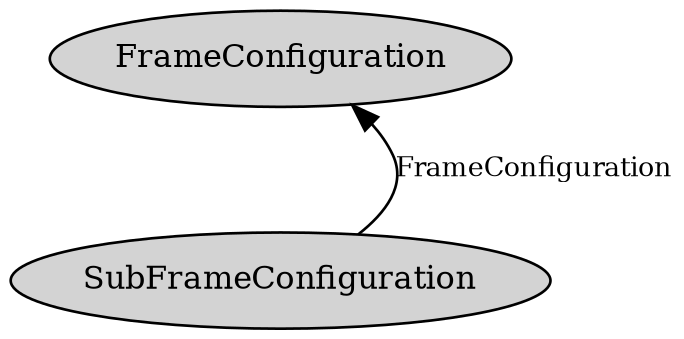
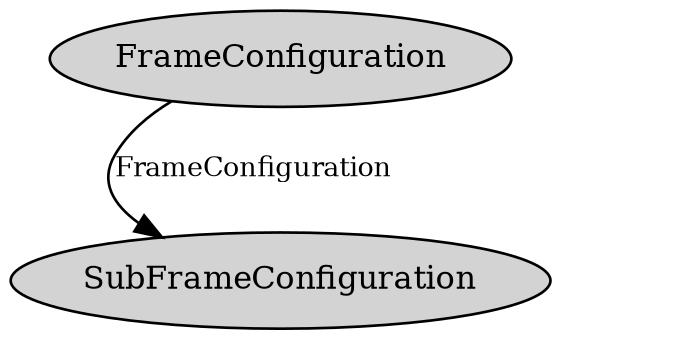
(396, 183) -> (115, 156)
